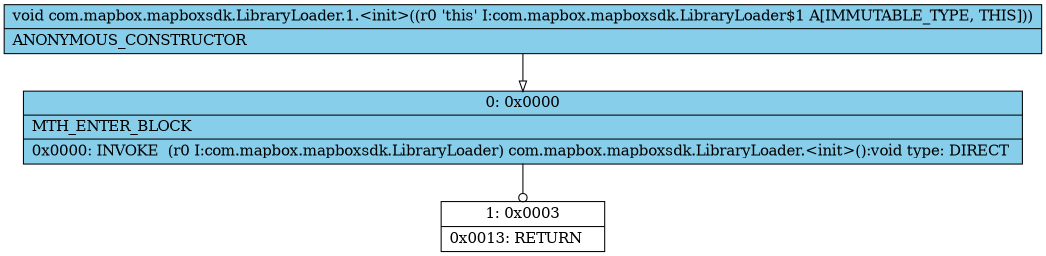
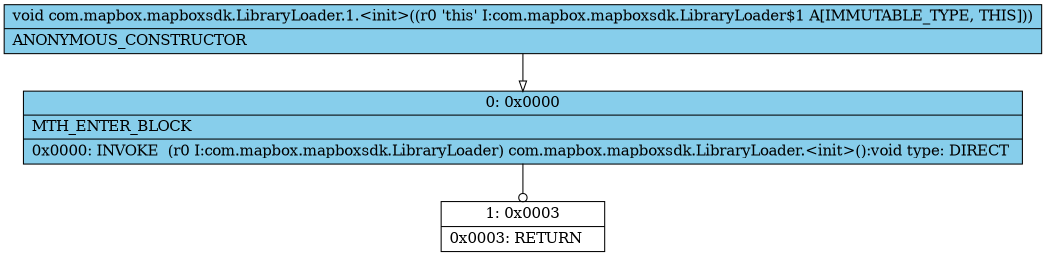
(523, 239) -> (523, 239)
